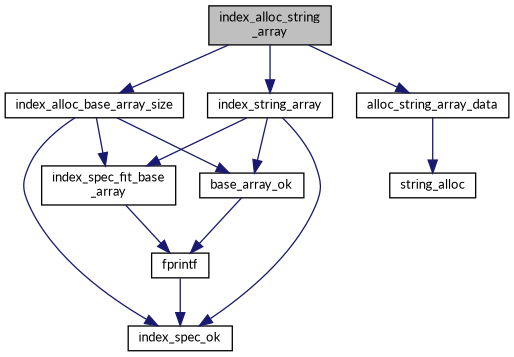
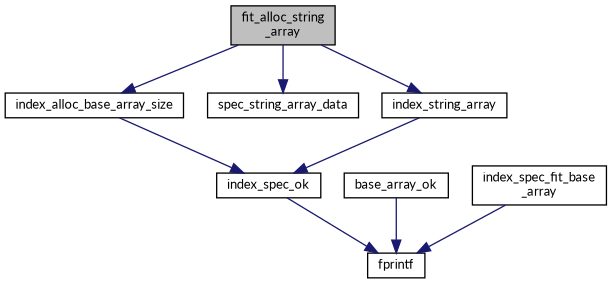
(270, 25) -> (283, 25)
(433, 105) -> (283, 105)
(100, 135) -> none
(203, 139) -> none
(262, 139) -> none
(167, 143) -> none
(433, 185) -> none
(180, 295) -> (327, 222)
